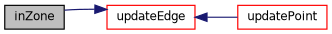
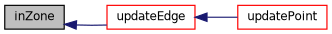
(80, 9) -> (92, 25)
